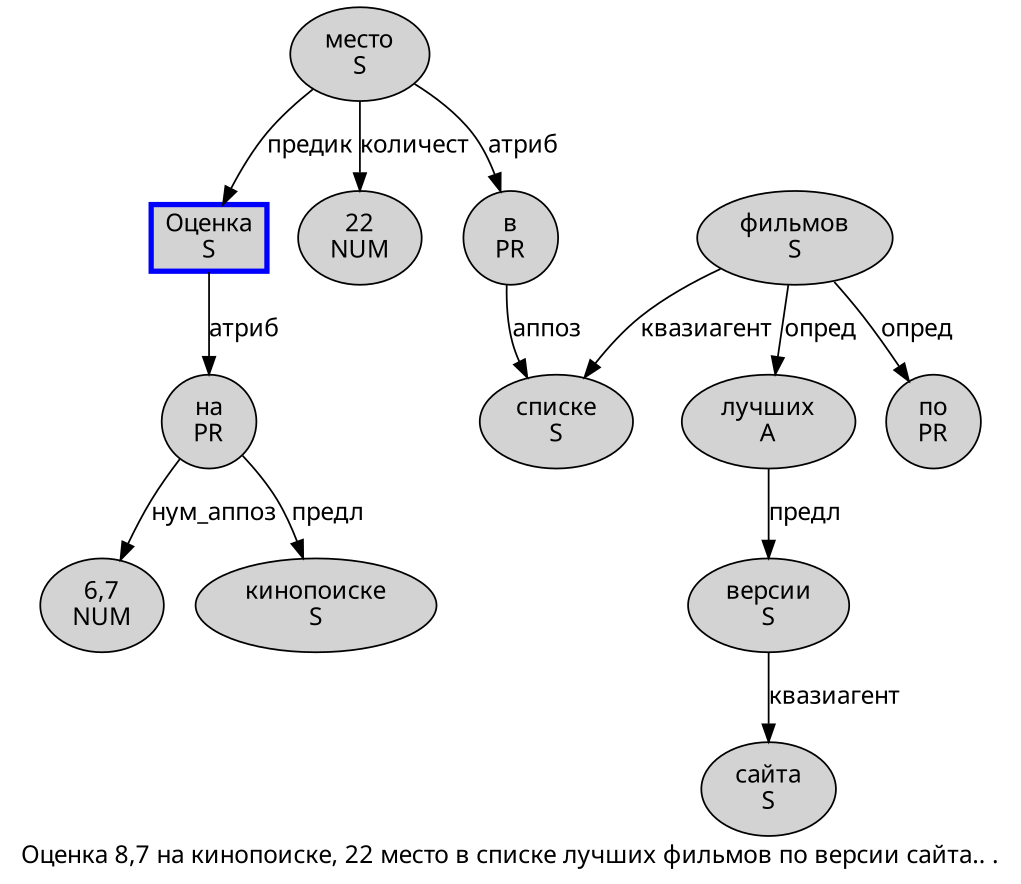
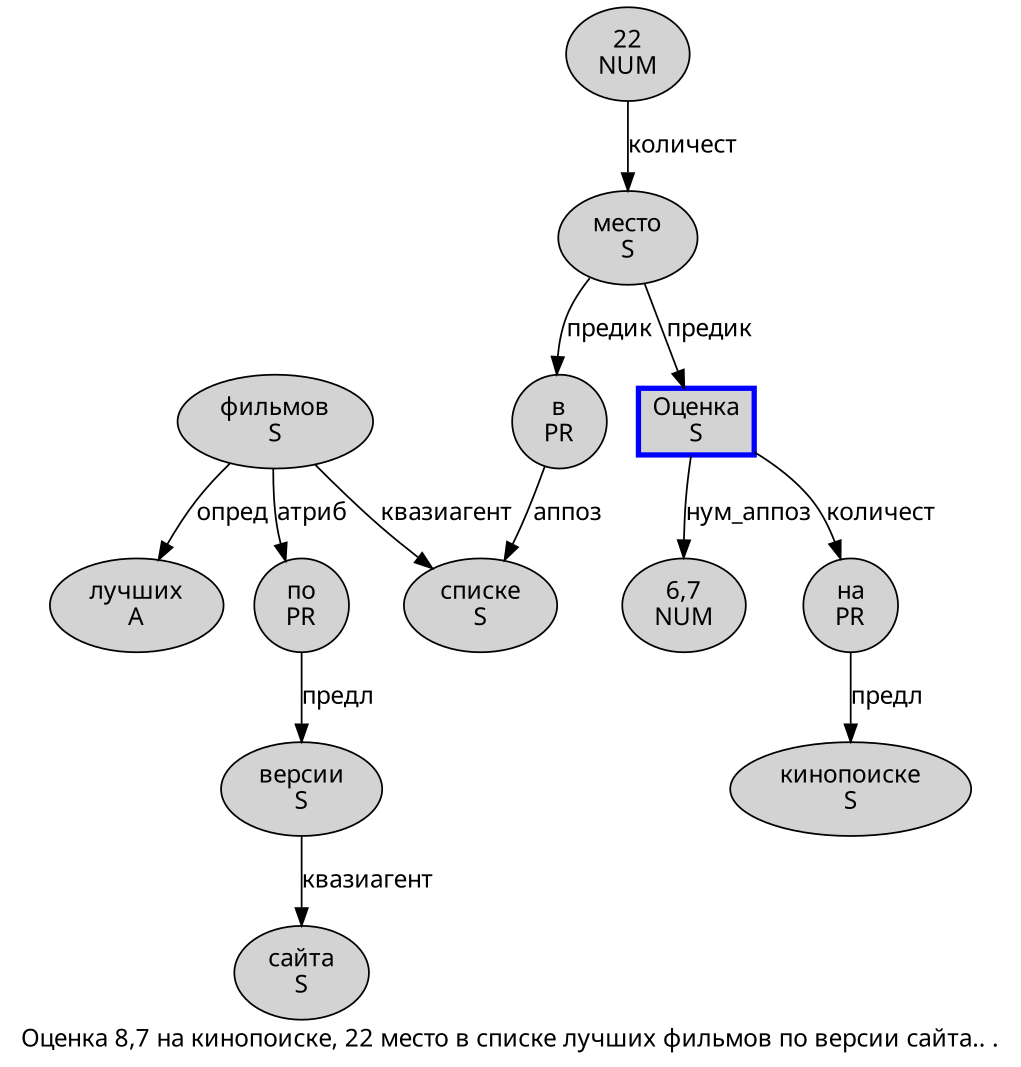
(360, 137) -> (628, 137)
(523, 146) -> (609, 330)
(244, 330) -> (881, 513)
(917, 330) -> (312, 513)
(151, 500) -> (686, 498)
(769, 504) -> (302, 688)
